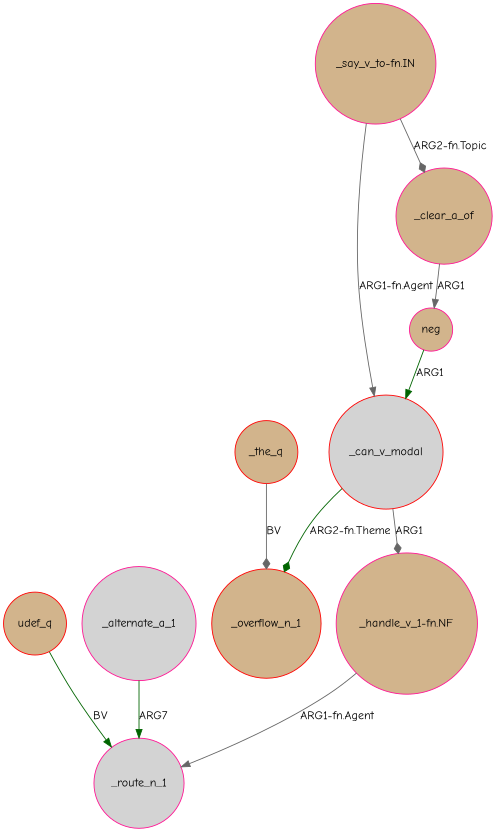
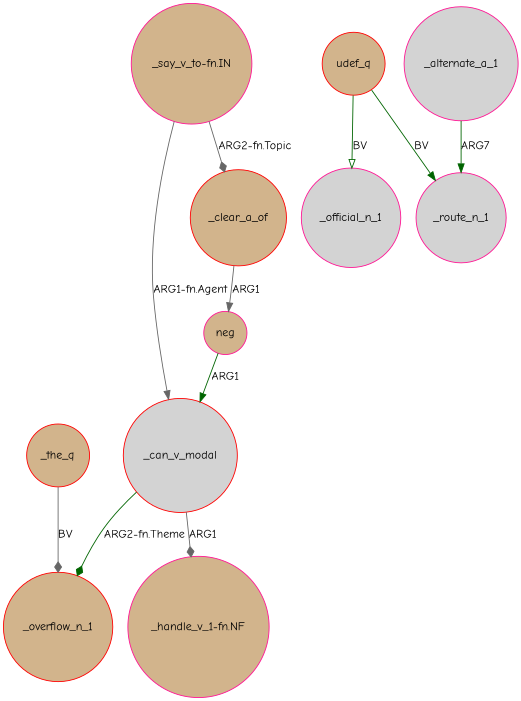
(444, 216) -> (238, 218)
none -> (351, 218)
(276, 724) -> none
